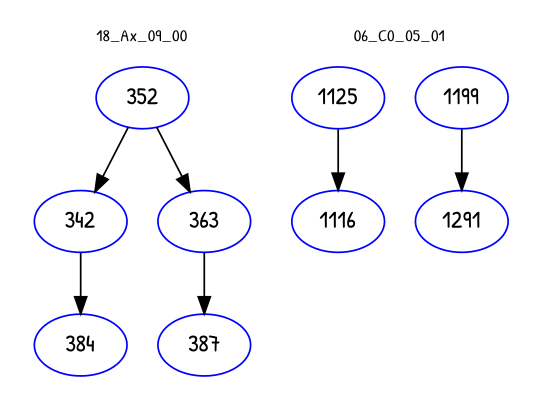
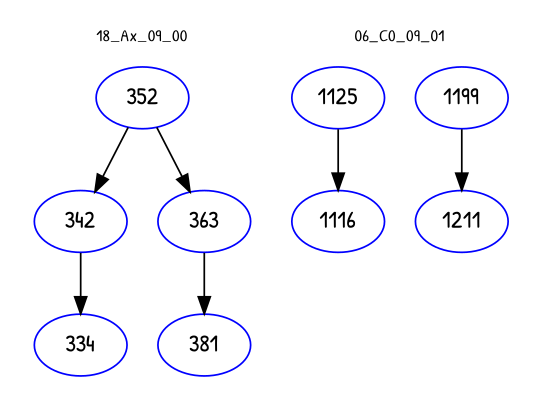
(400, 37) -> (400, 37)
(462, 221) -> (462, 221)
(81, 345) -> (81, 345)
(204, 345) -> (204, 345)
